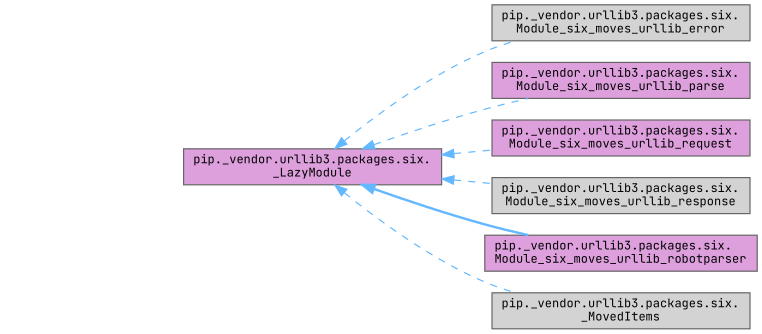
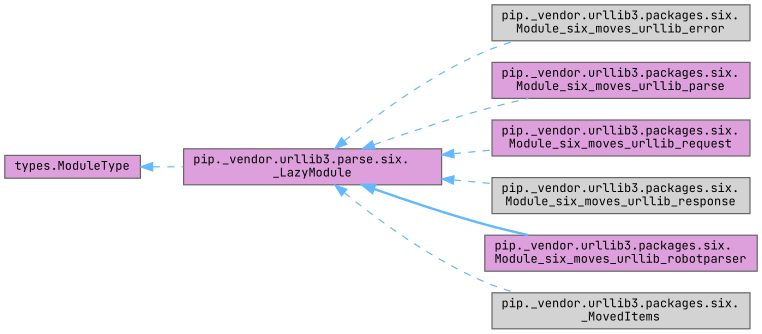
none -> (73, 167)
(313, 167) -> (313, 167)
